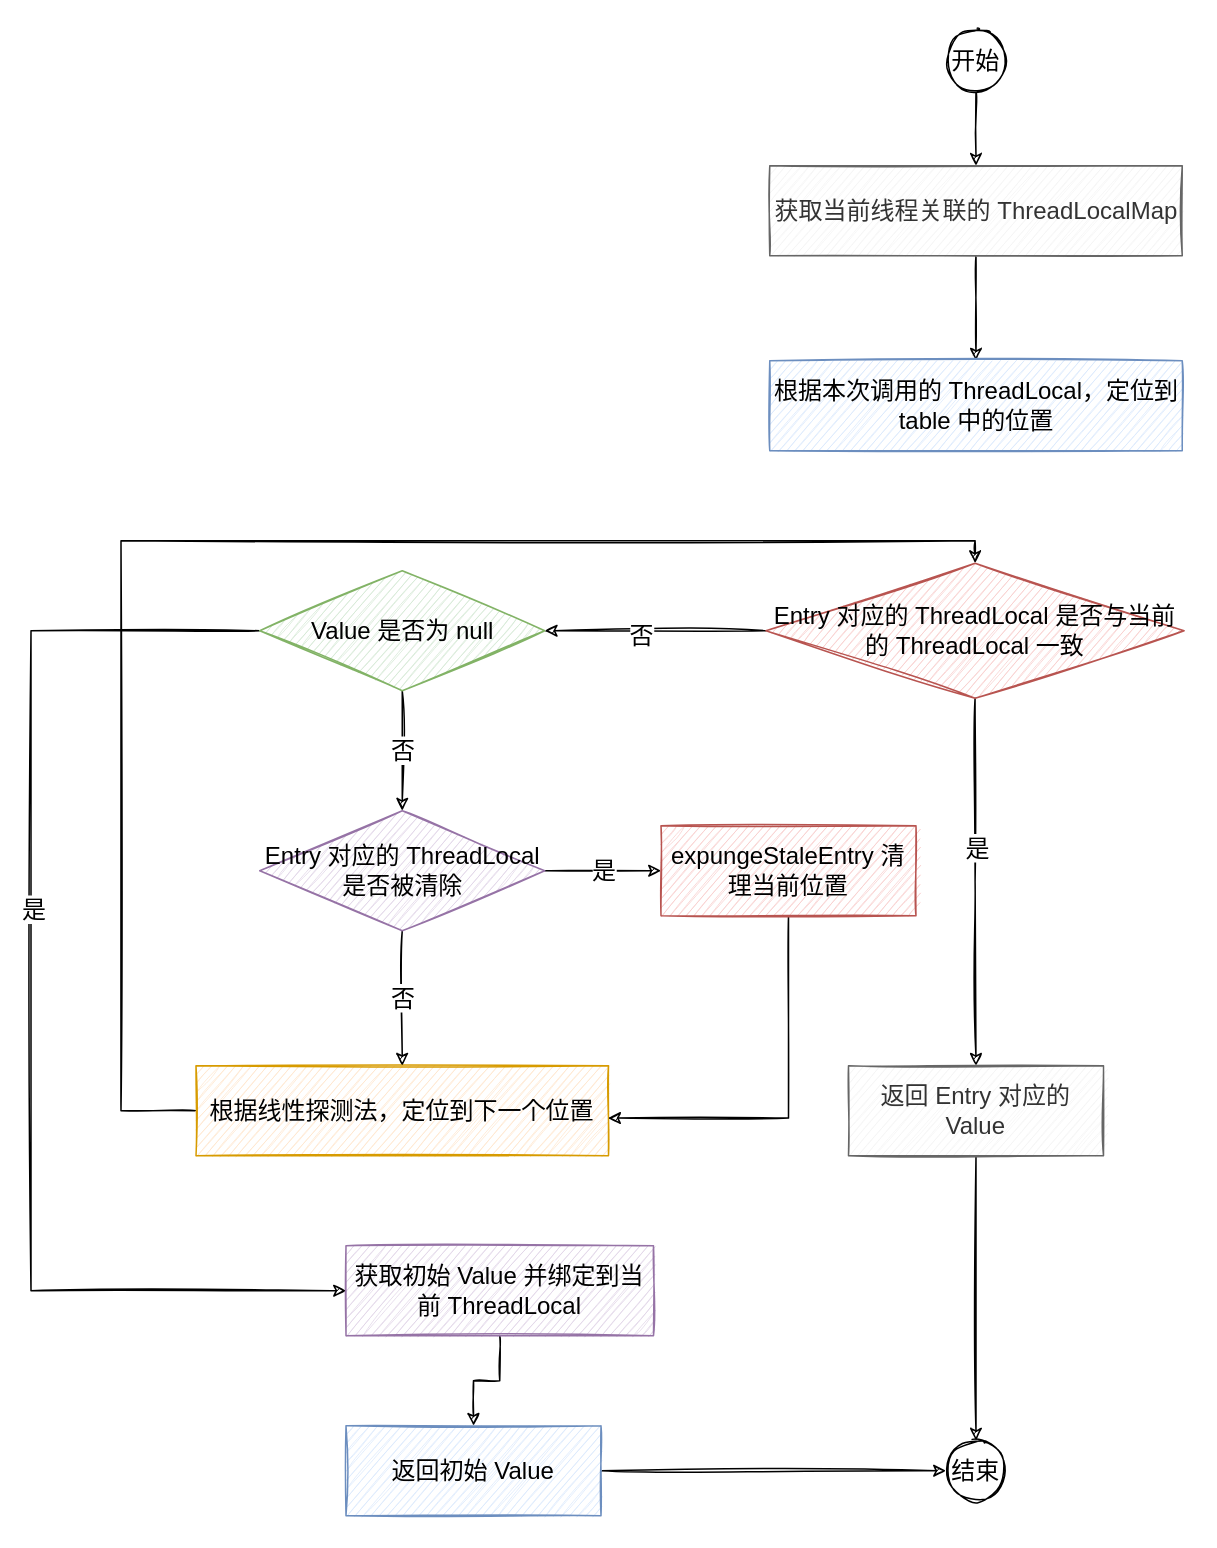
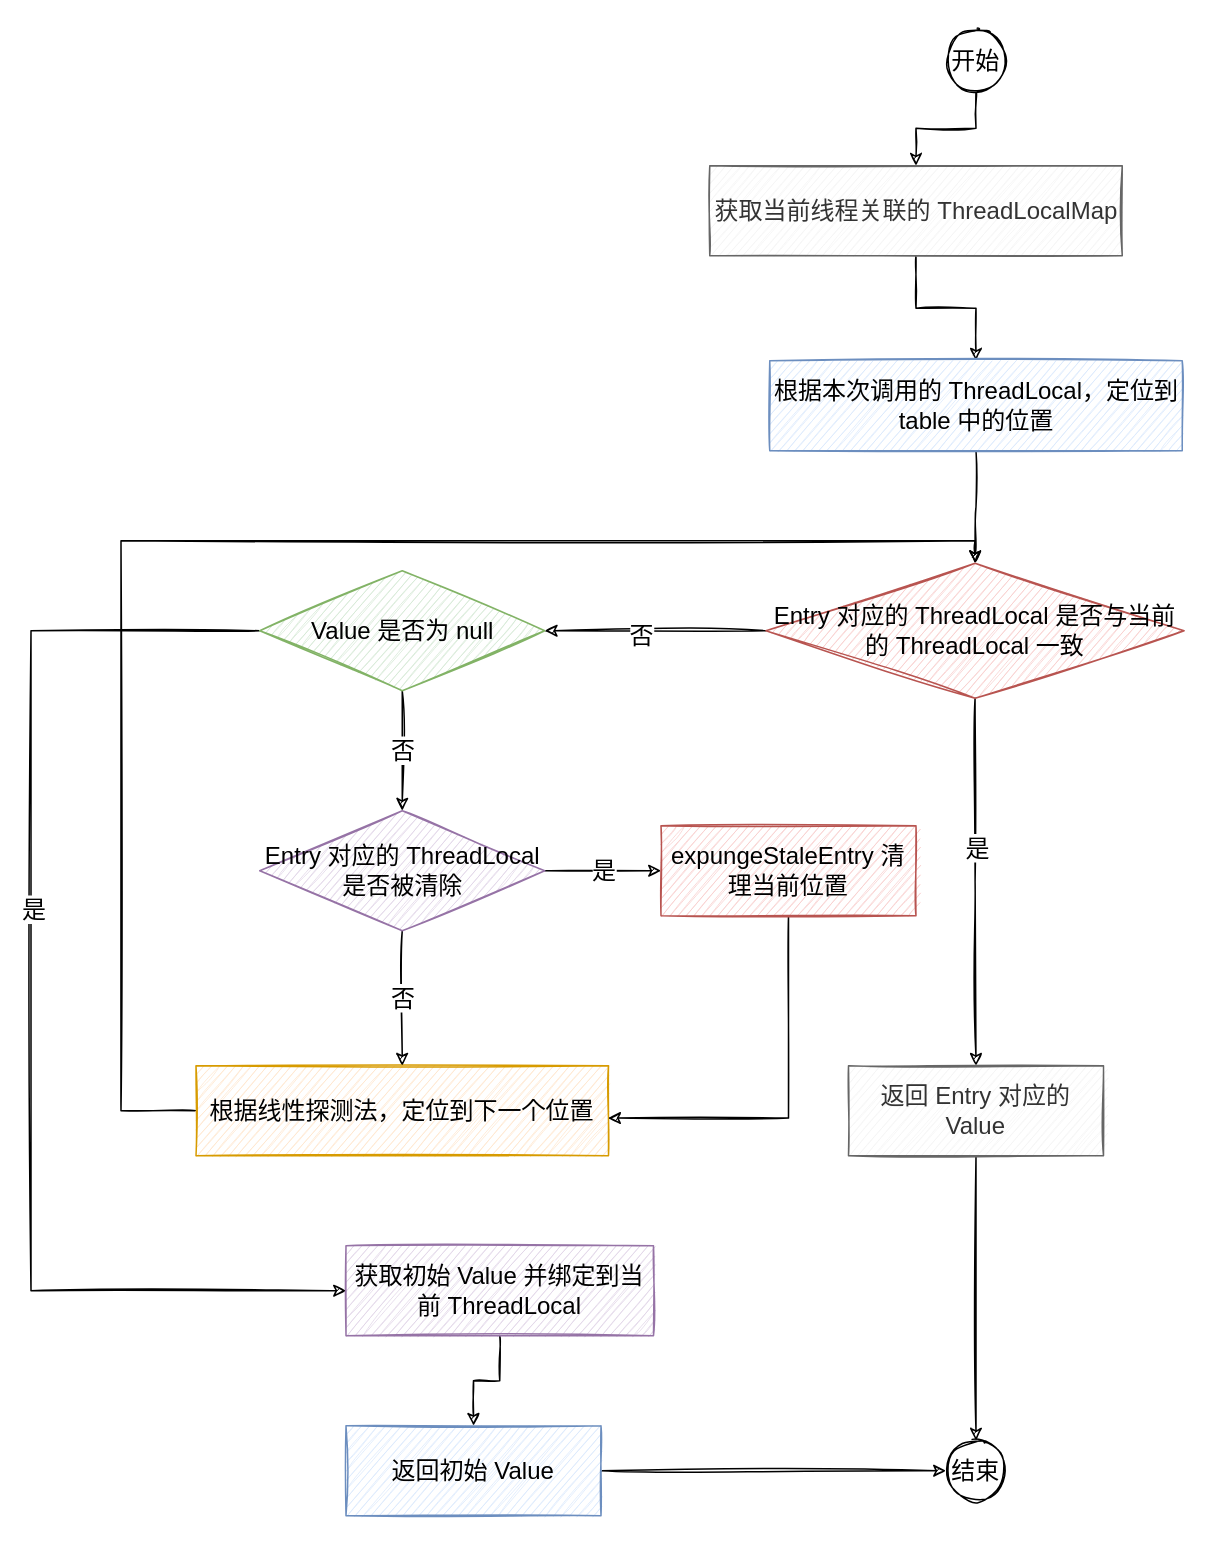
(976, 211) -> (916, 211)
none -> (976, 495)
